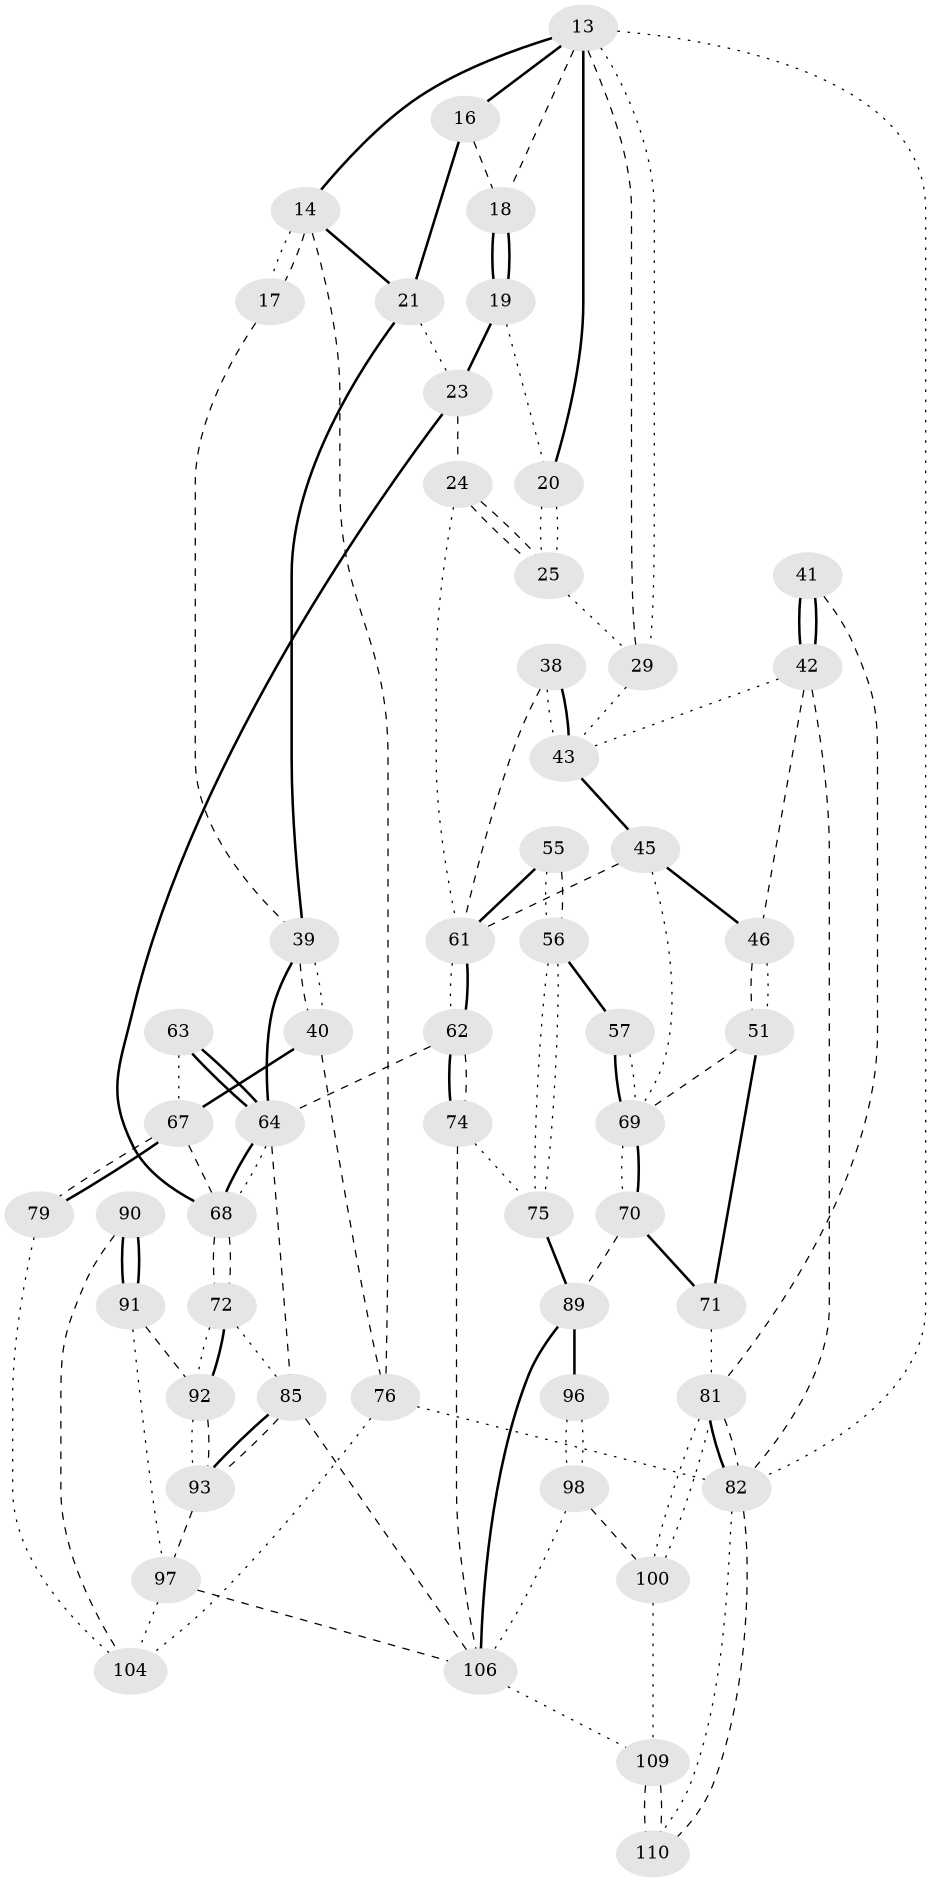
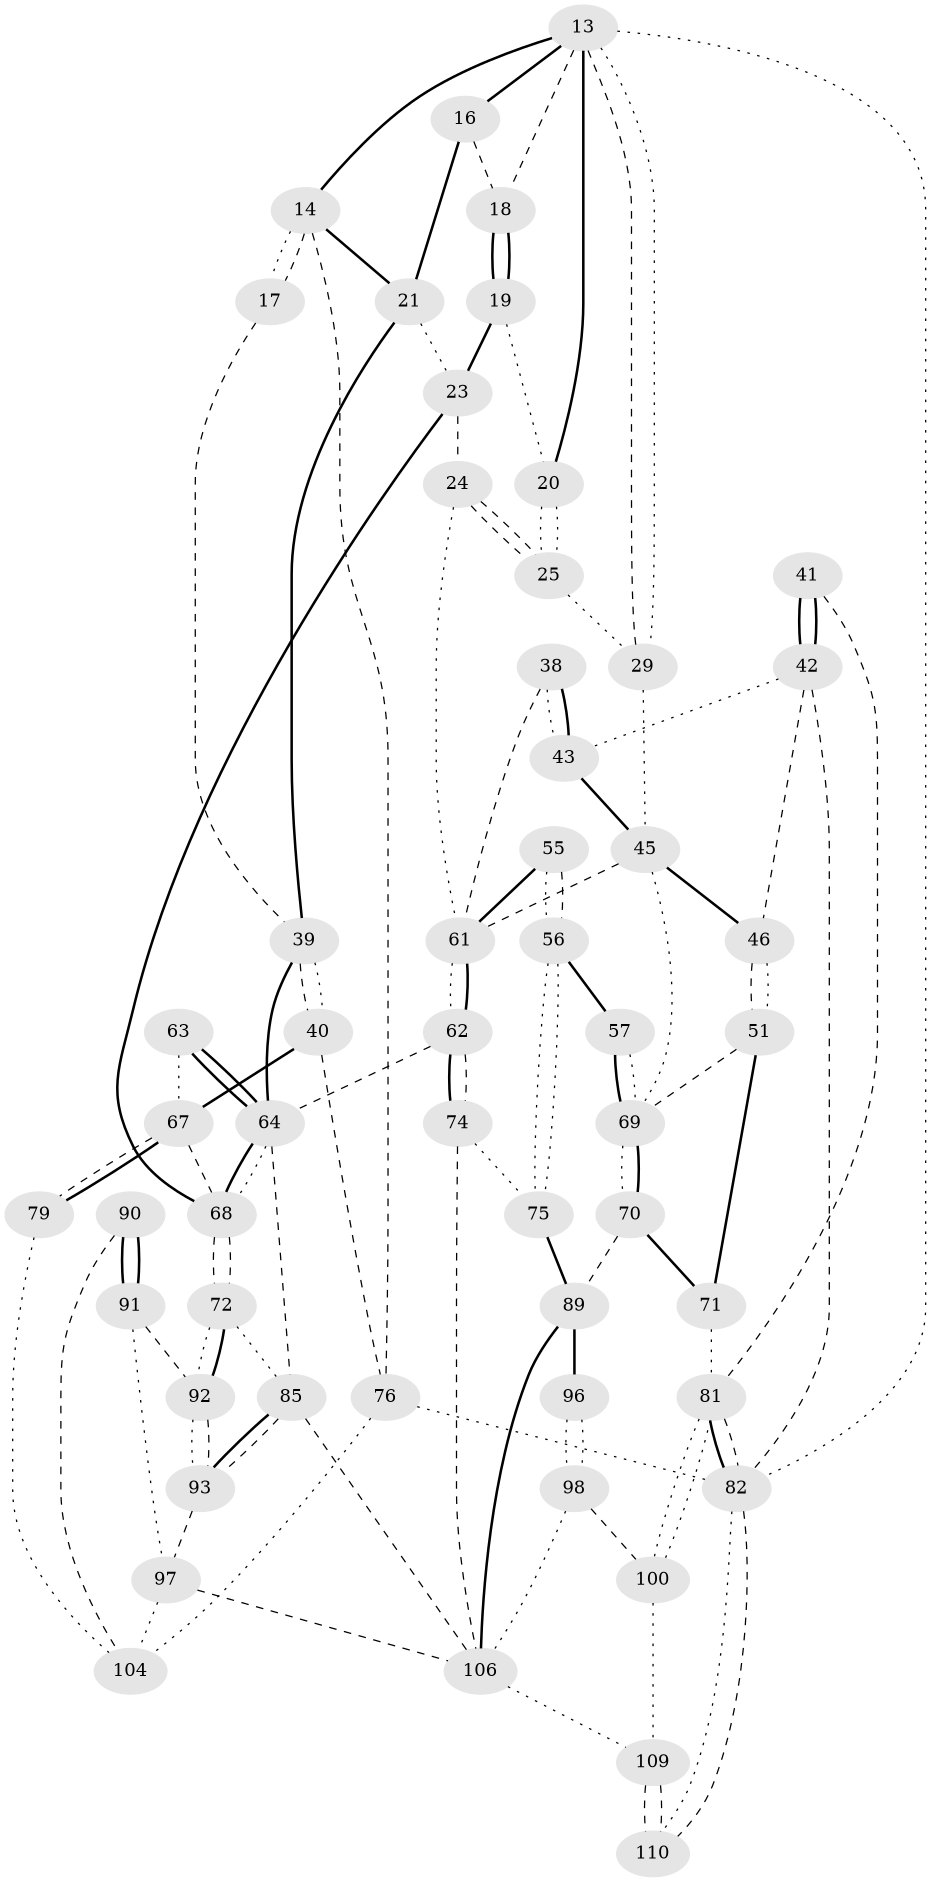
(604, 713) -> (644, 758)
